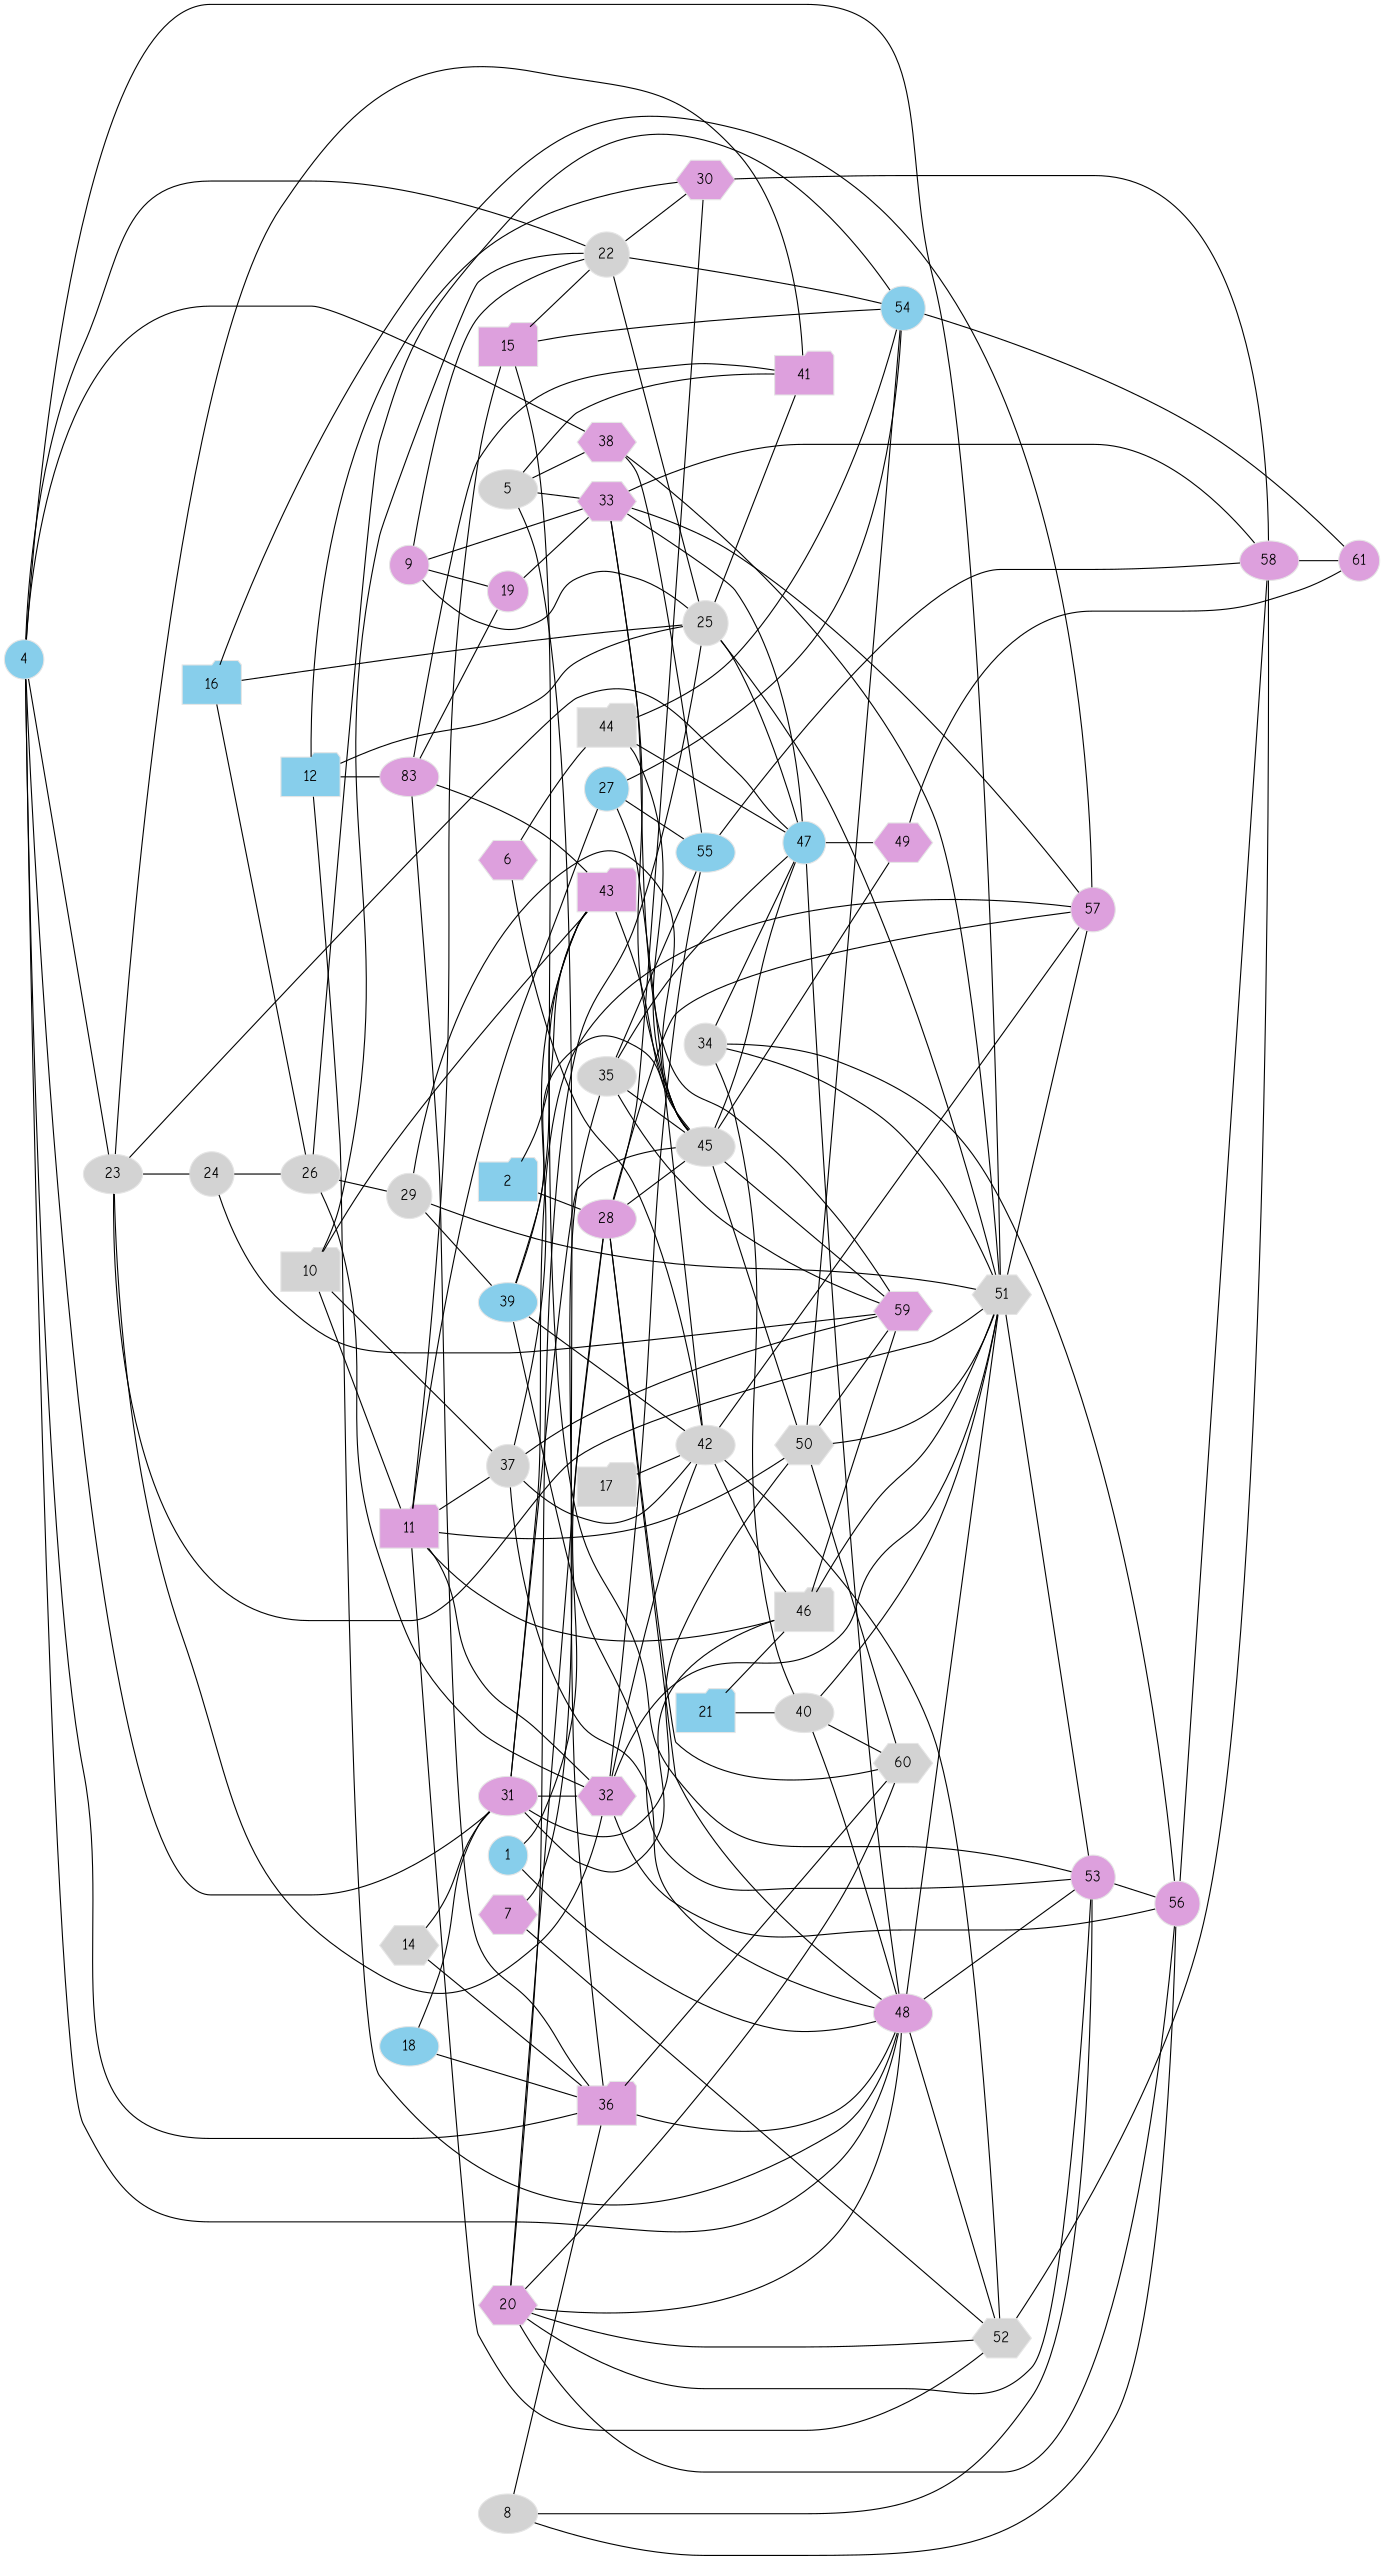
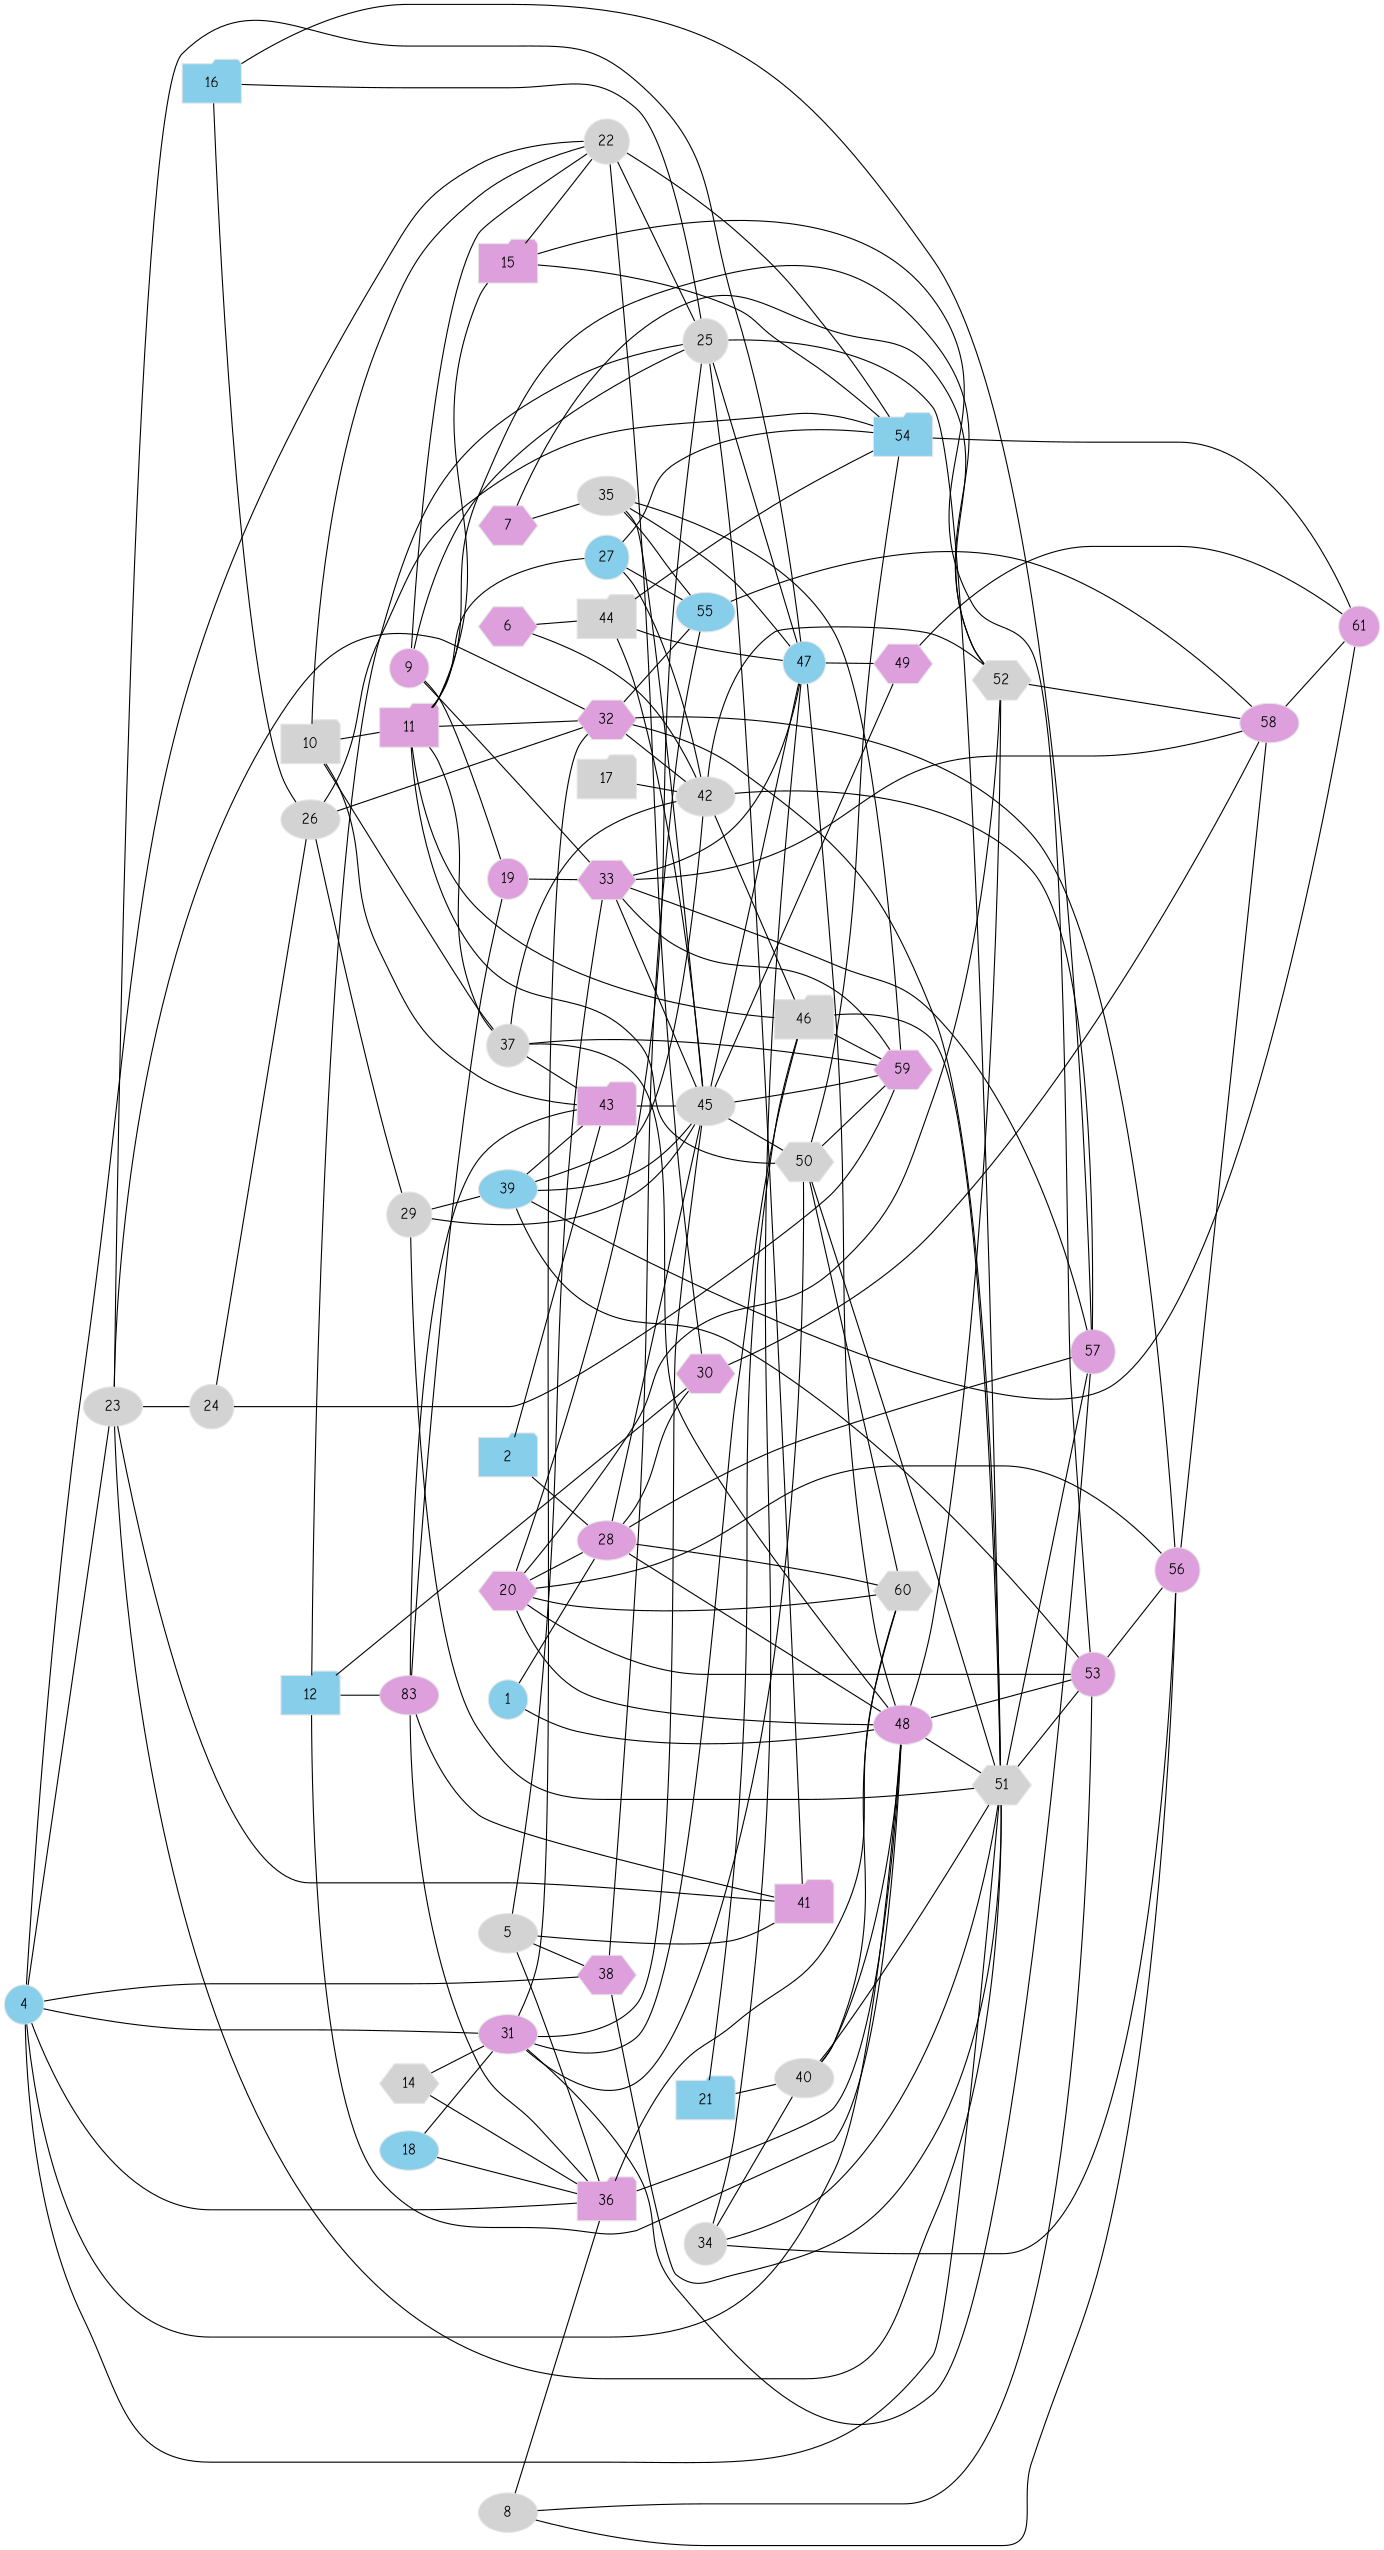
(903, 308) -> (903, 437)
none -> (1165, 1323)
